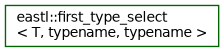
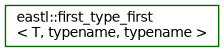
(112, 26) -> (112, 26)
